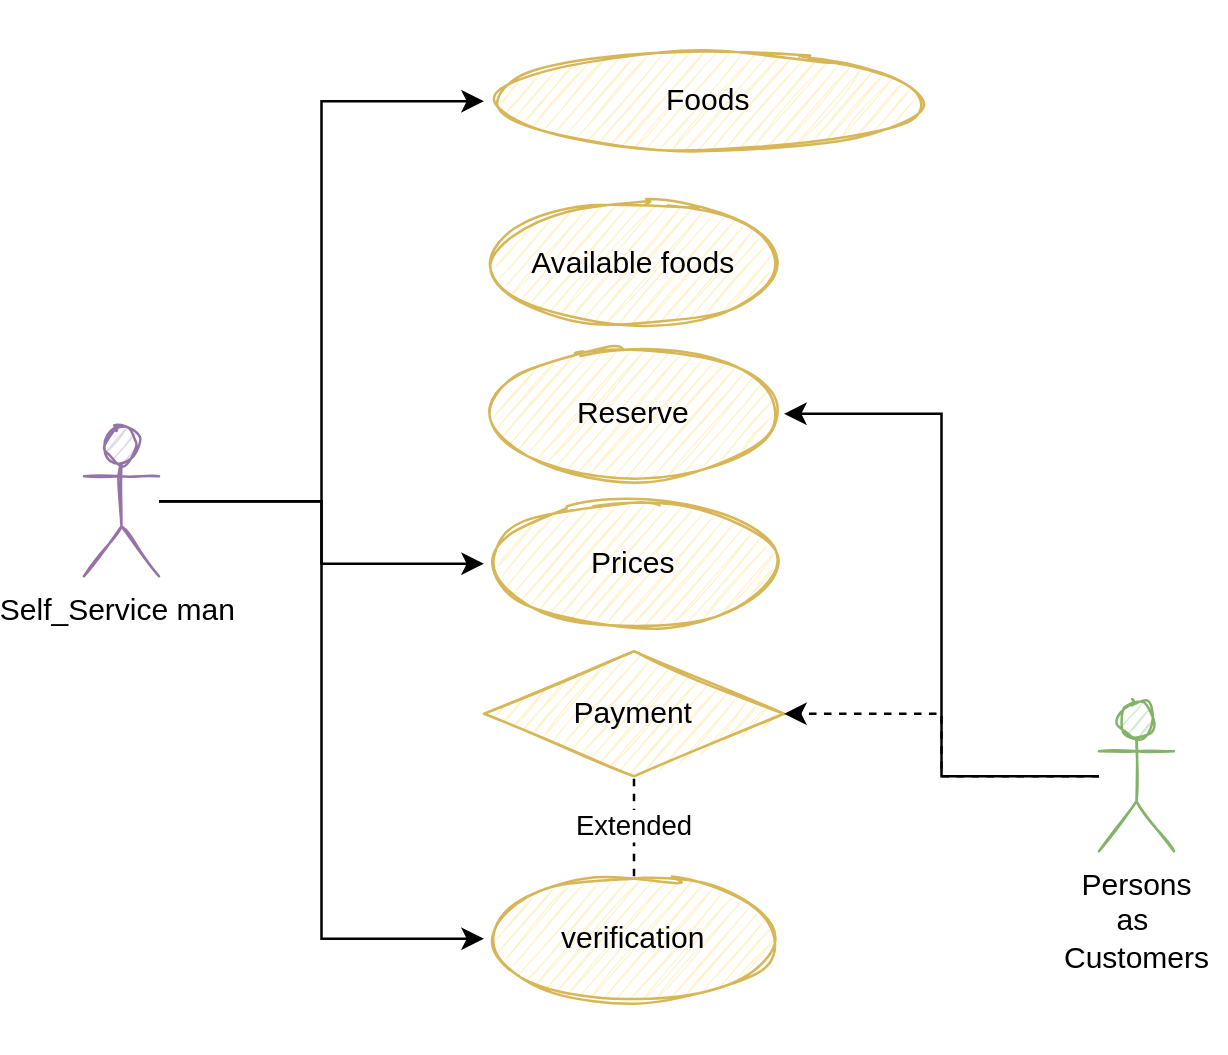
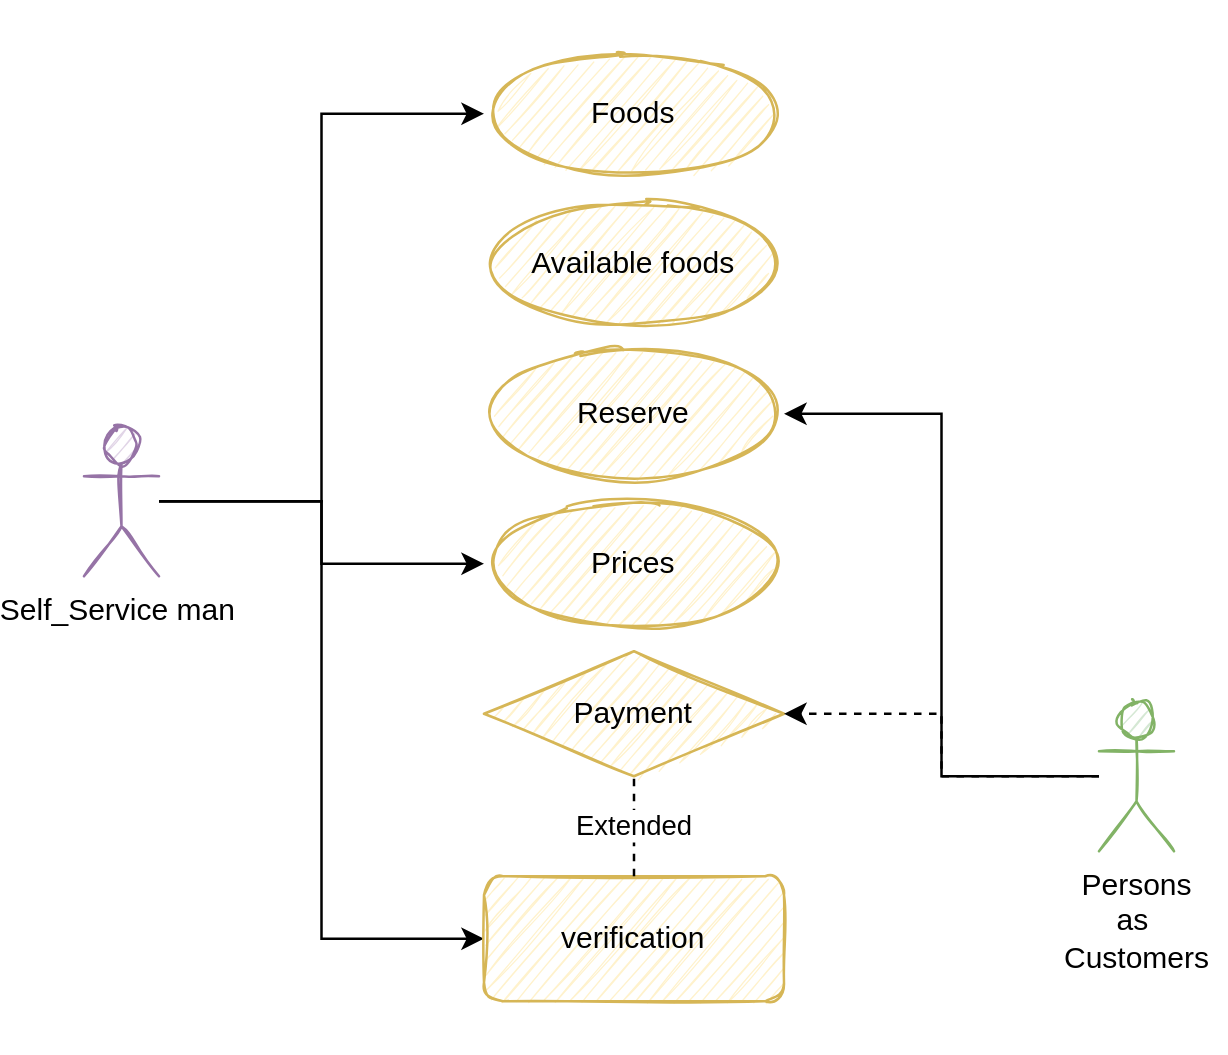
(709, 101) -> (634, 114)
(634, 939) -> (634, 939)
